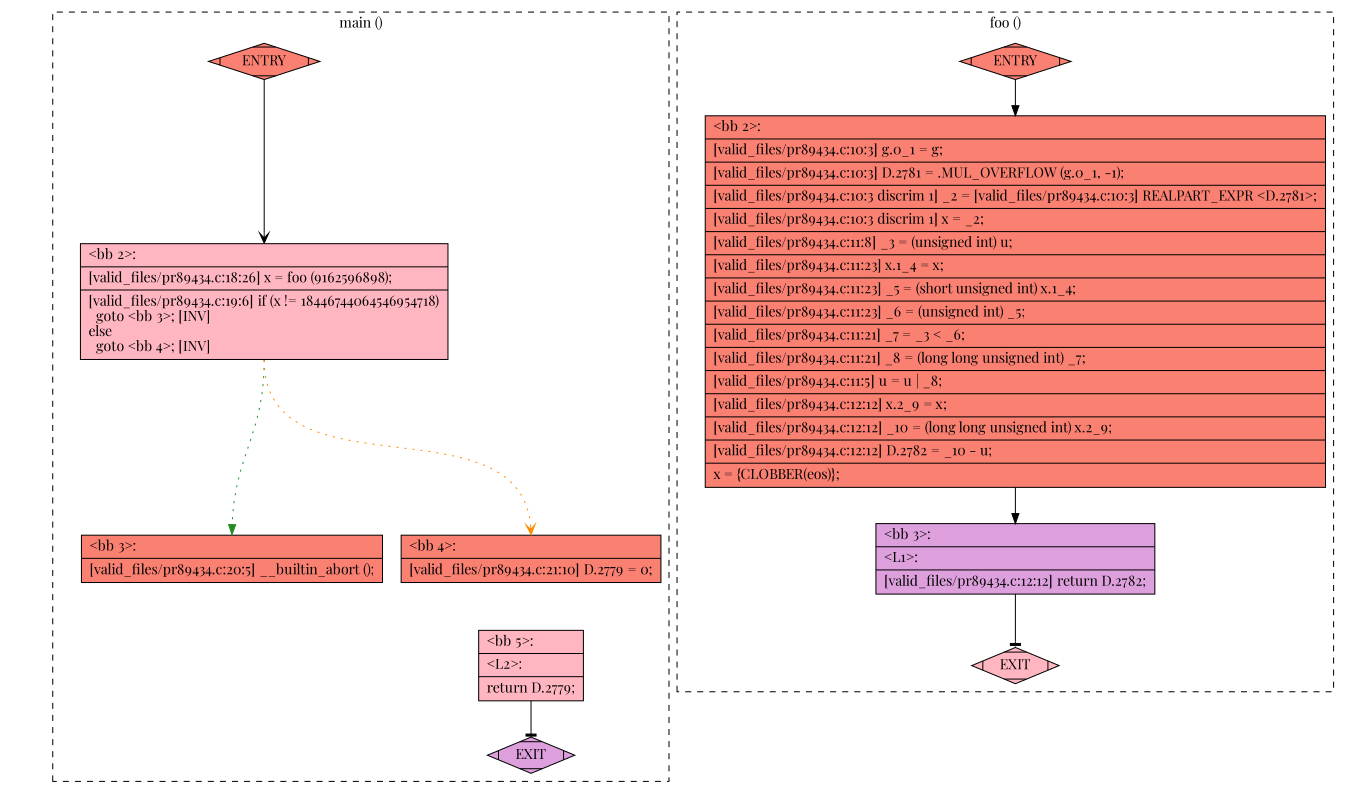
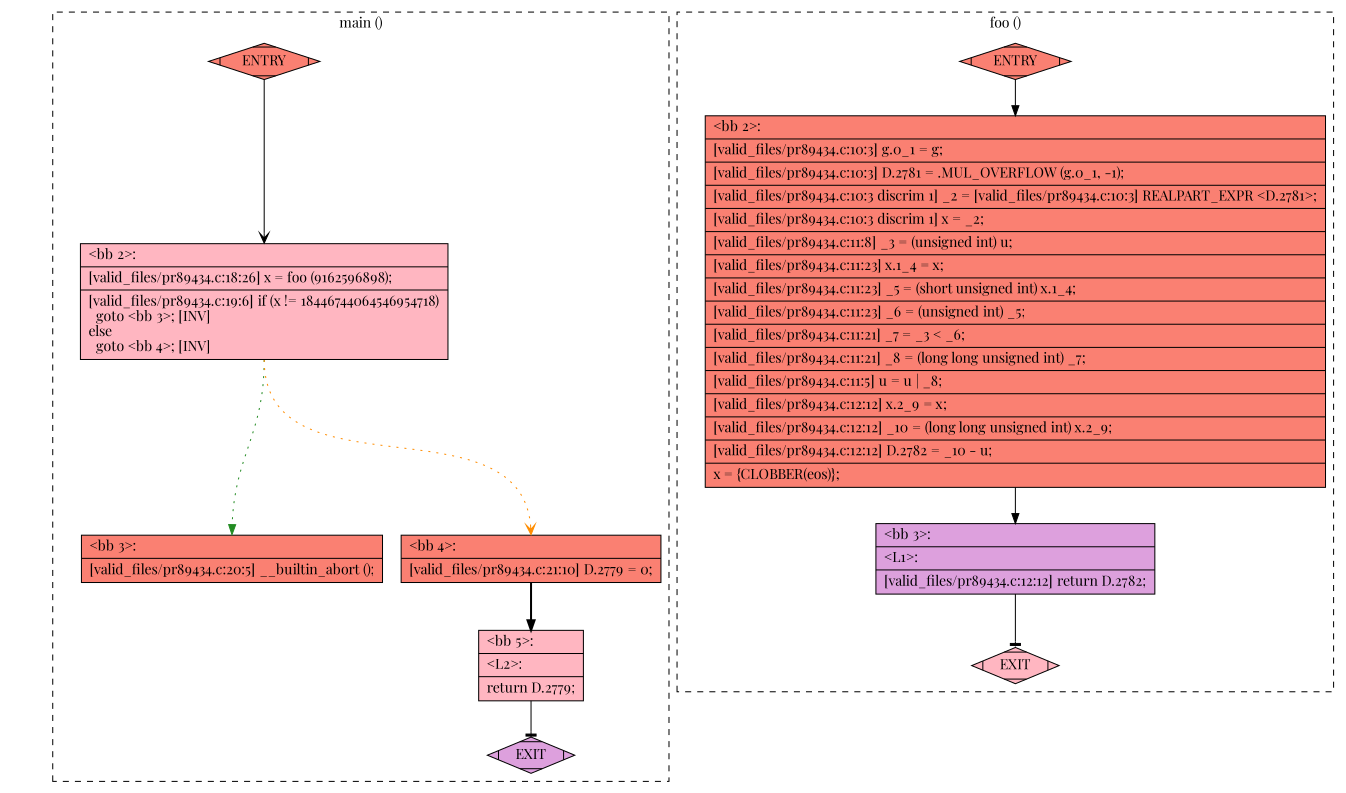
none -> (531, 601)
